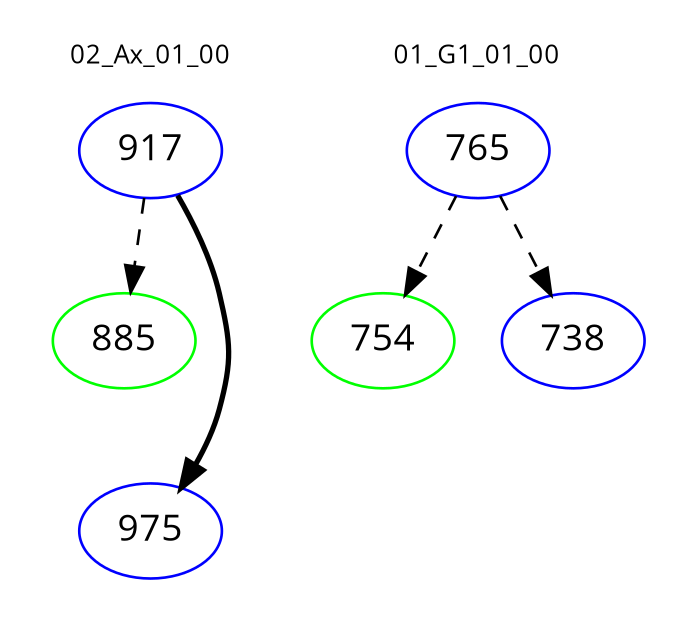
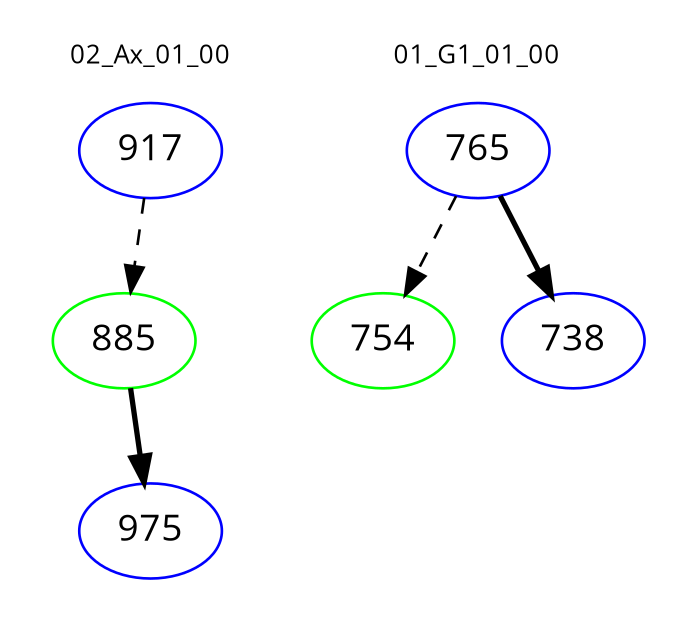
(520, 234) -> (520, 234)
(226, 328) -> (135, 422)
